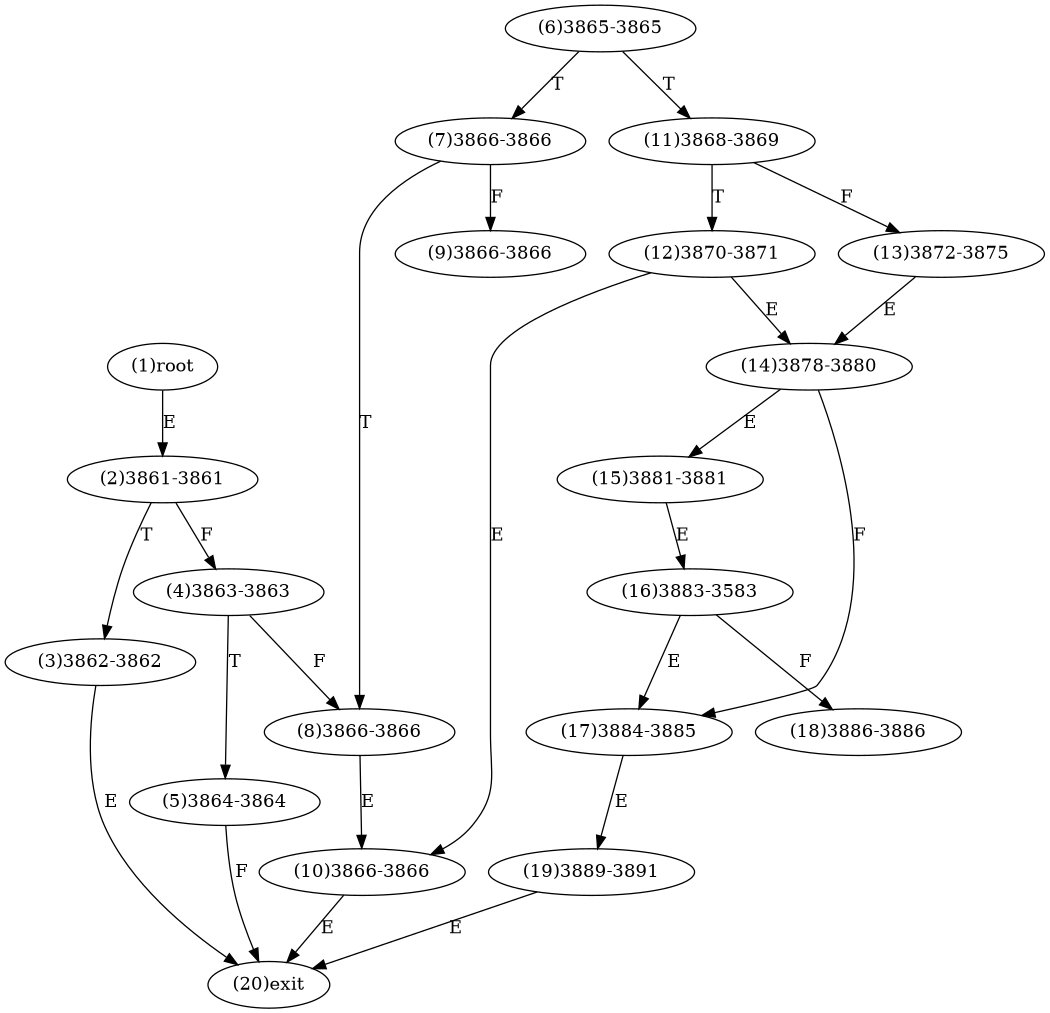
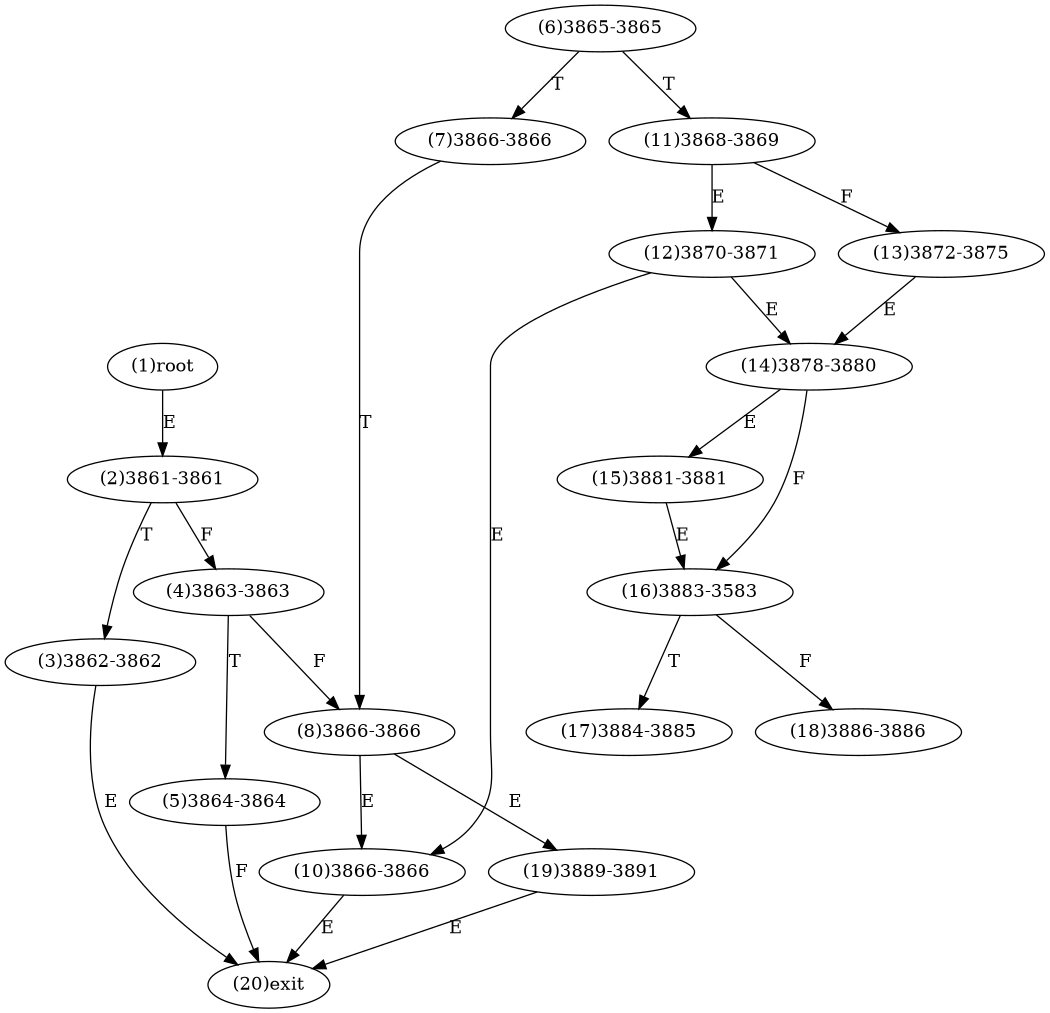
(719, 198) -> (719, 198)
(490, 254) -> none
(852, 592) -> (783, 484)
(674, 662) -> (674, 662)
(612, 796) -> (470, 799)
